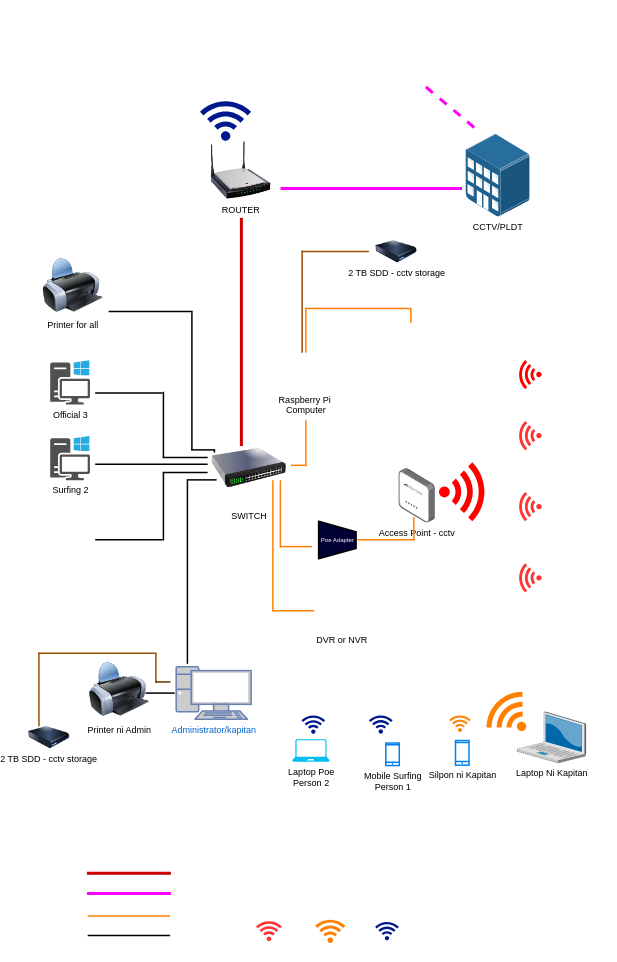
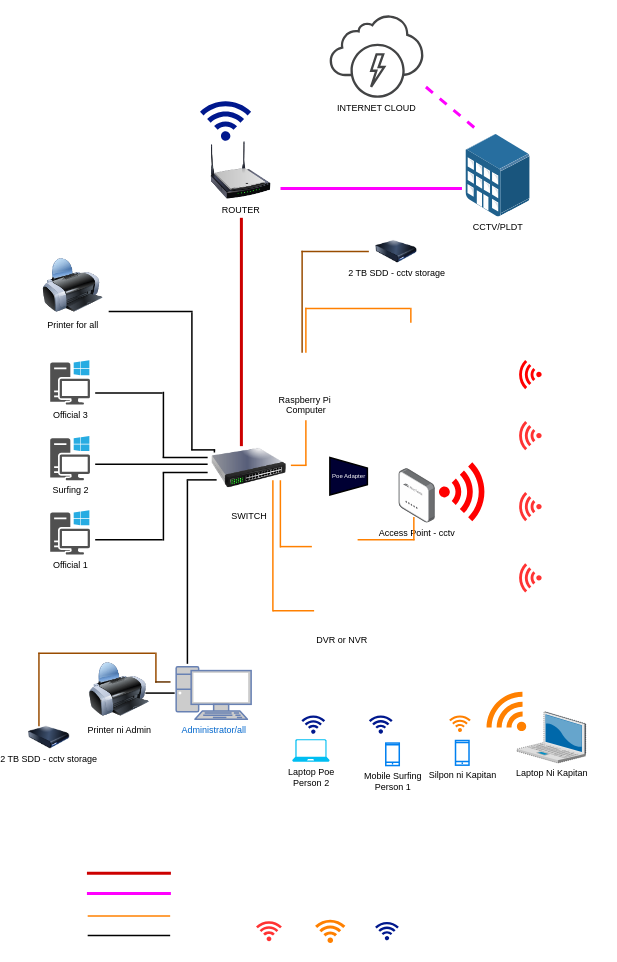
none -> (376, 57)
none -> (70, 533)
(337, 540) -> (348, 476)
(214, 730) -> (214, 730)
